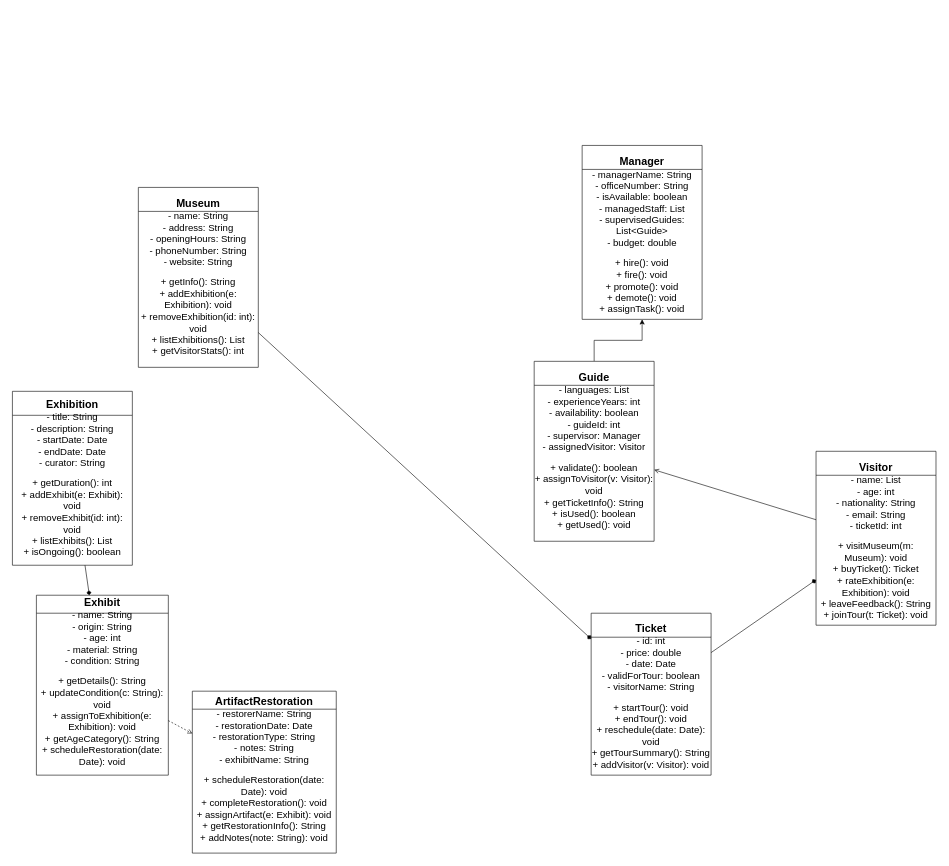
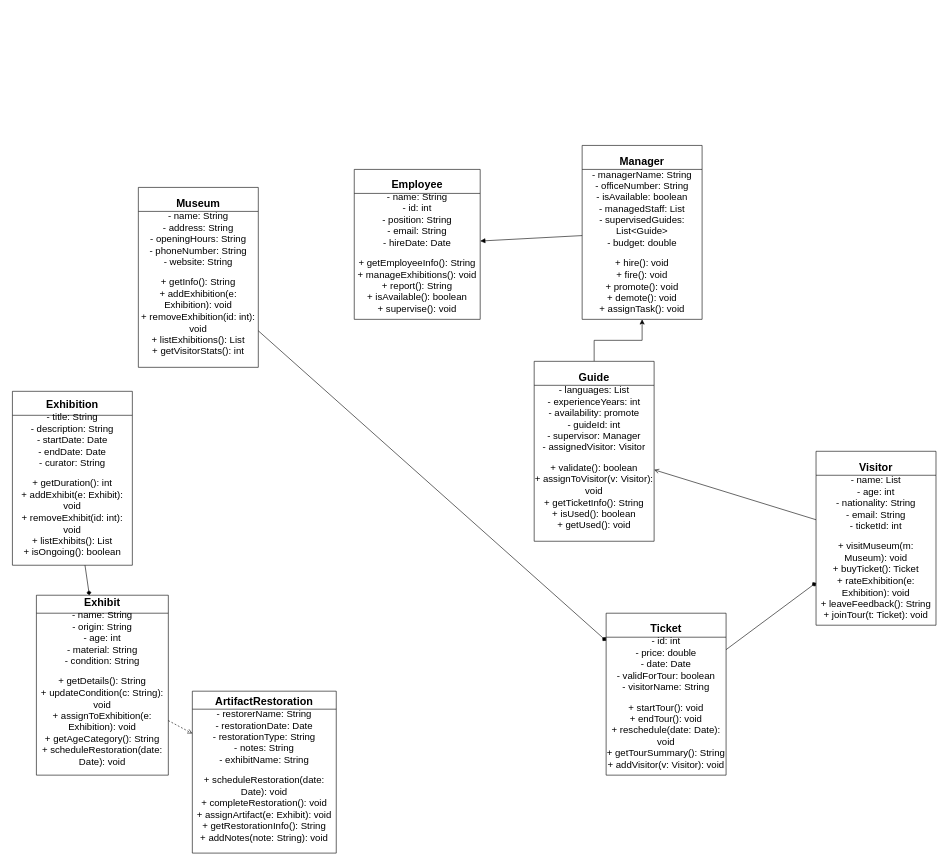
none -> (565, 237)
none -> (417, 245)
(594, 374) -> (594, 374)
(651, 695) -> (666, 695)
